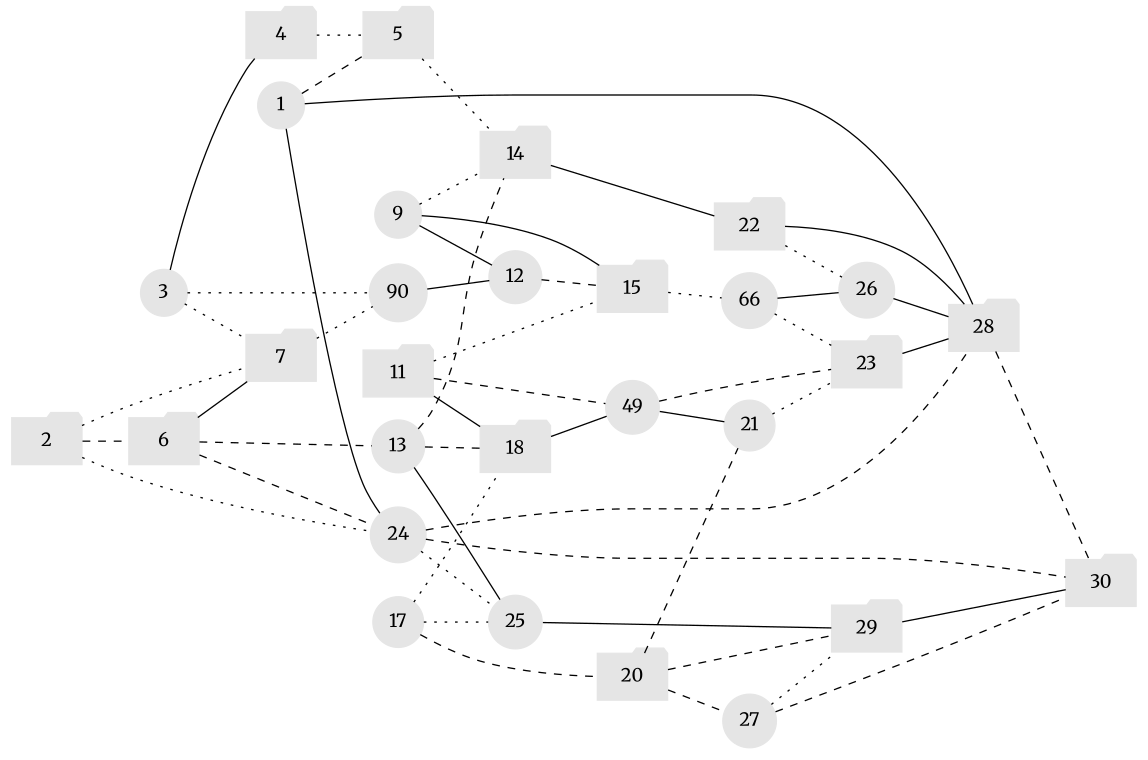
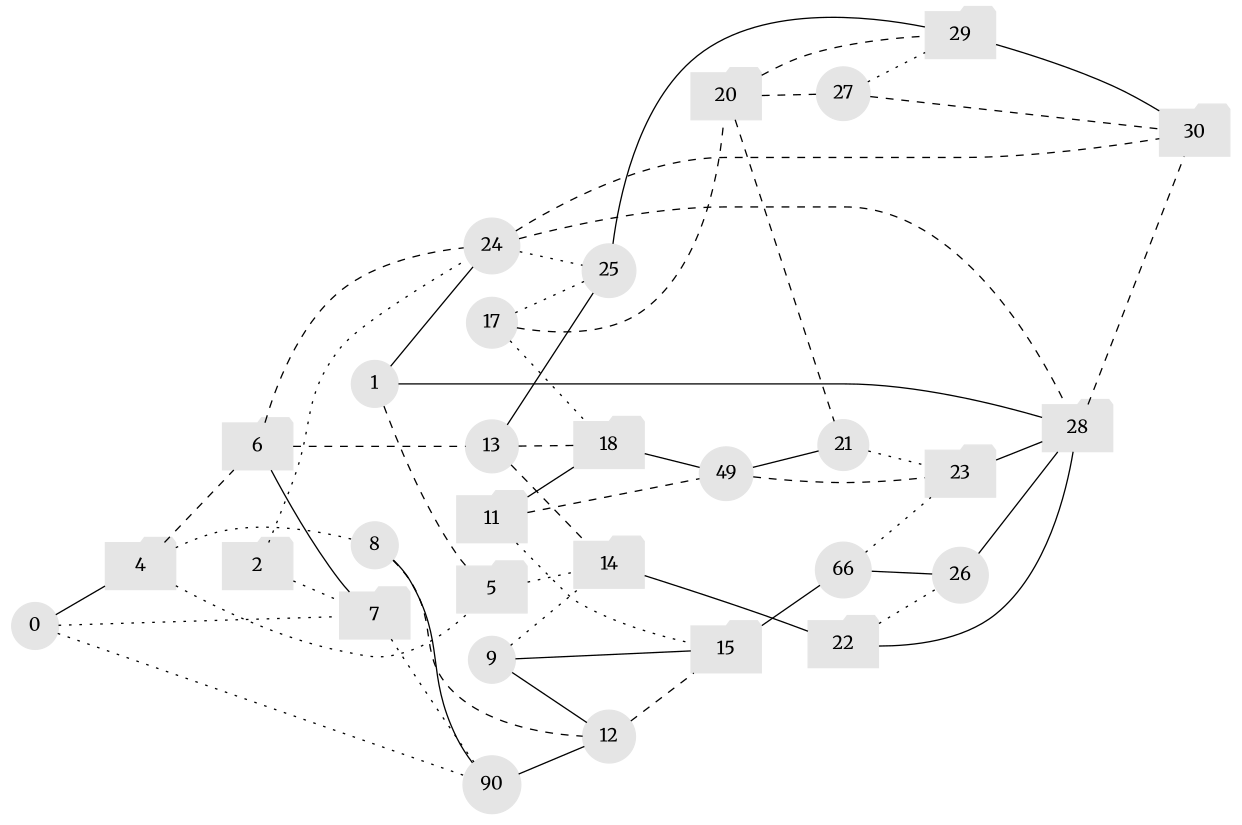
(164, 293) -> (35, 626)
(695, 295) -> (791, 605)
(106, 441) -> (199, 506)
none -> (375, 545)
